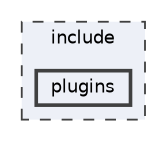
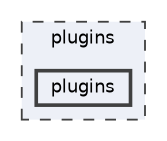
(83, 39) -> (83, 39)
